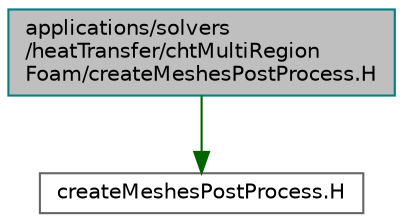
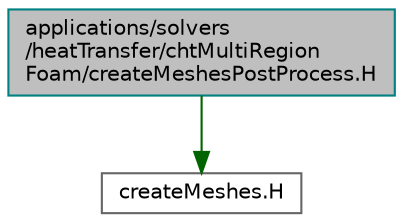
(202, 193) -> (202, 193)
